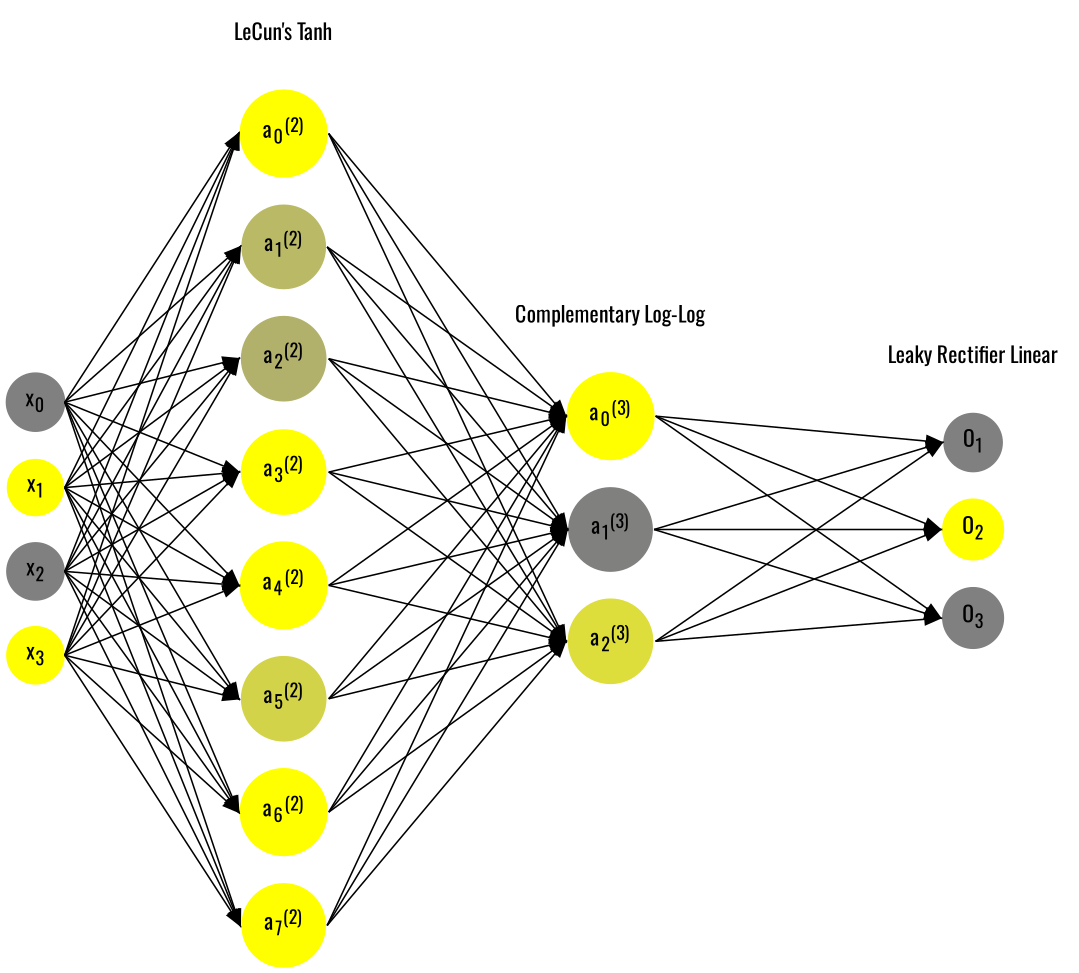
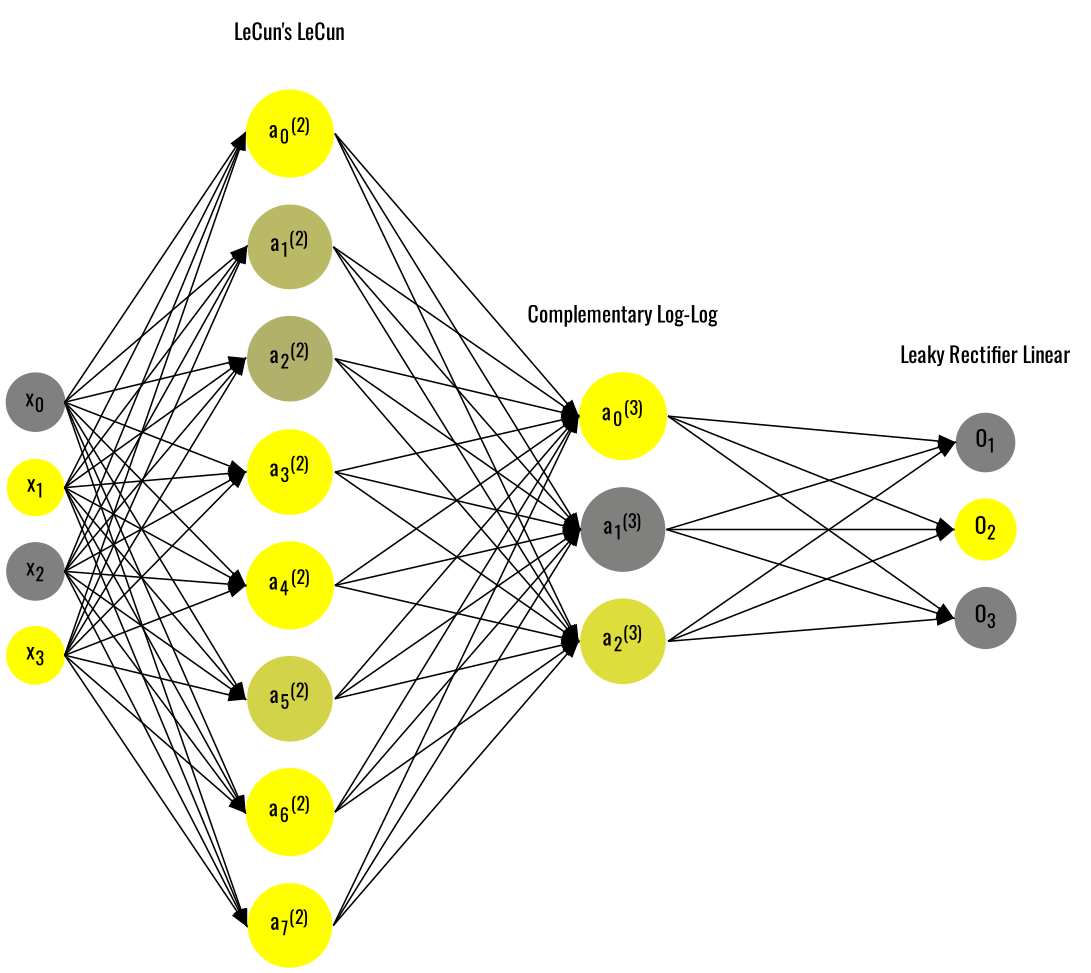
(284, 34) -> (290, 34)
